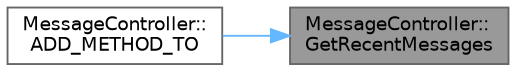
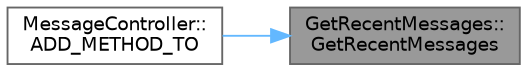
(399, 36) -> (405, 36)
